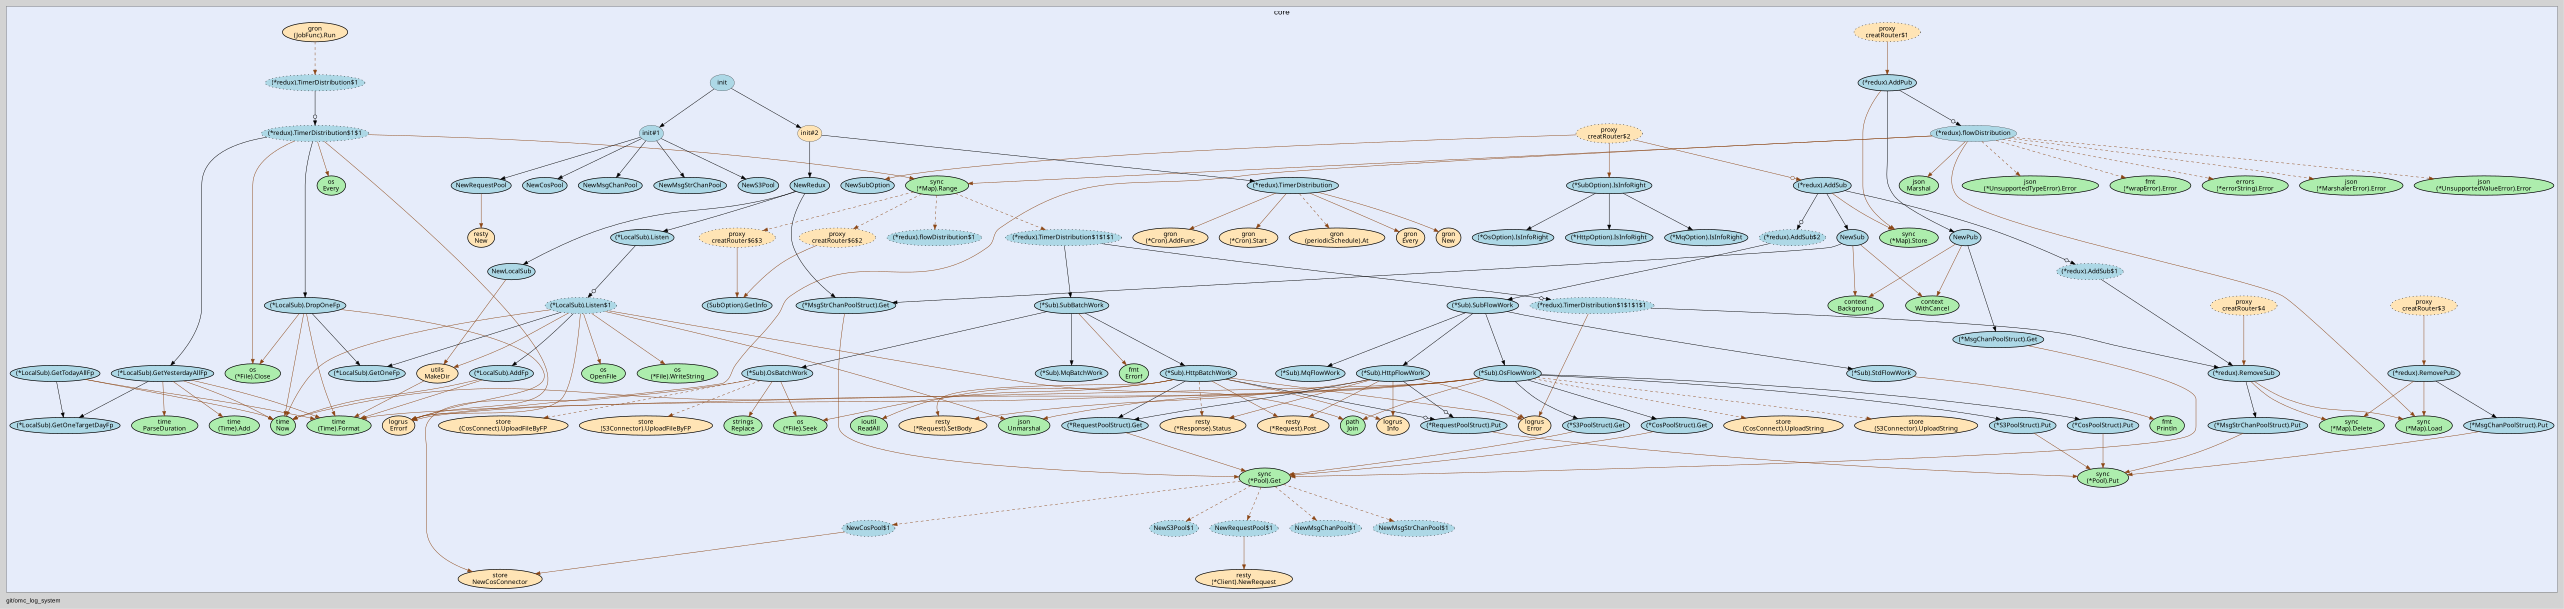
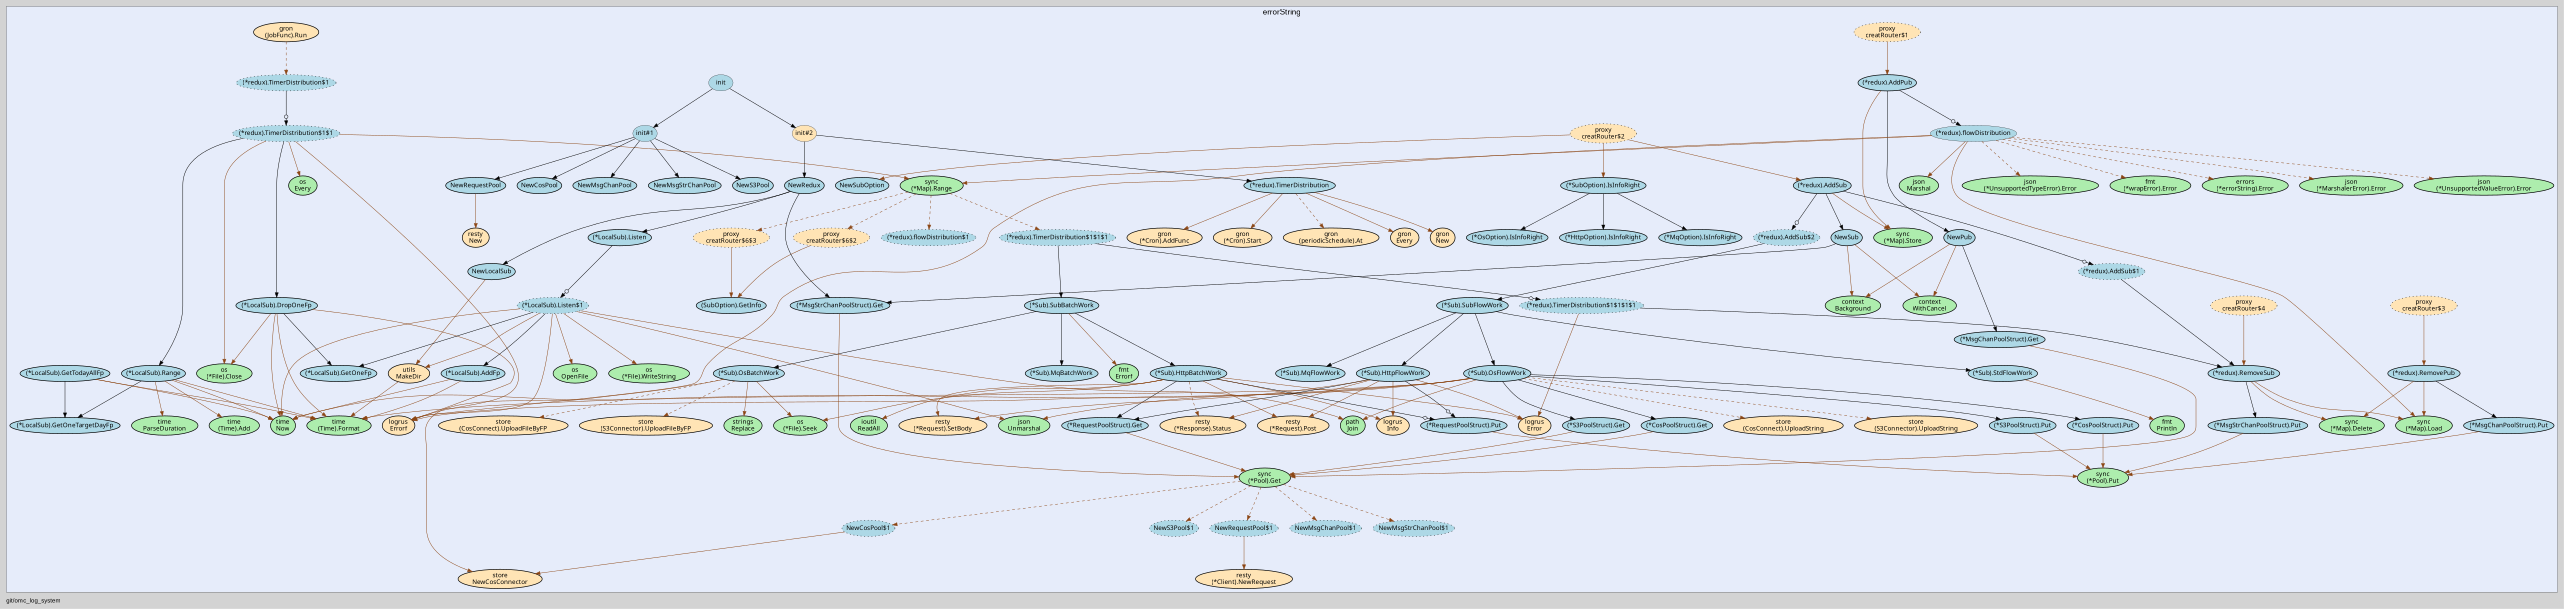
(1282, 13) -> (1282, 13)
(1712, 159) -> (1712, 159)
(162, 373) -> (153, 373)
